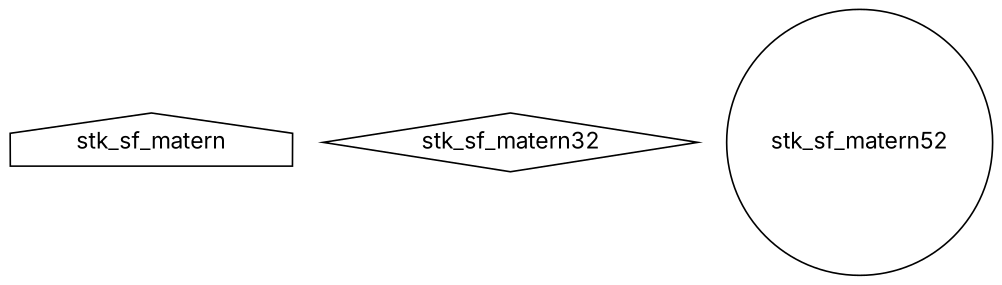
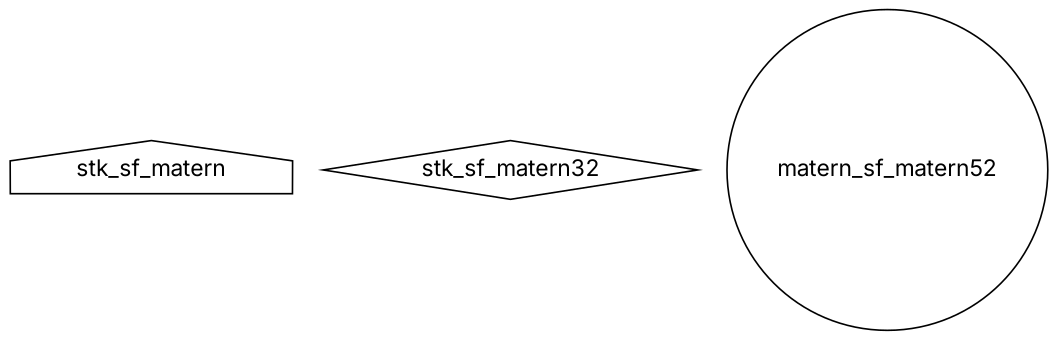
(860, 142) -> (887, 170)
